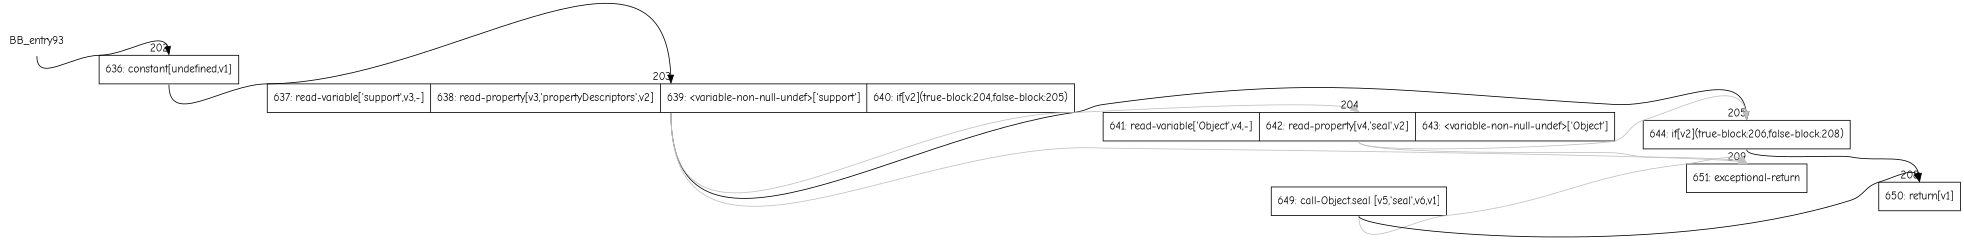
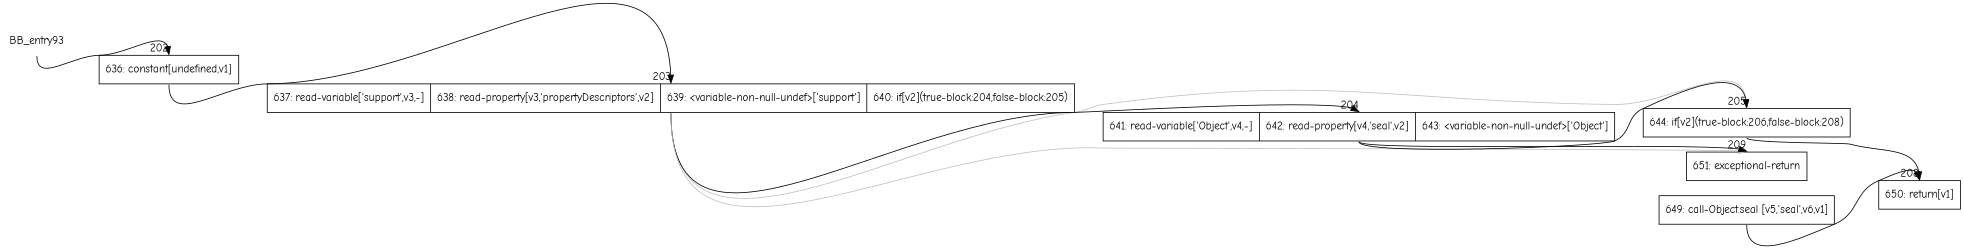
(1181, 95) -> (1181, 96)
(982, 126) -> (982, 126)
(1561, 145) -> (1618, 139)
(1549, 153) -> (1549, 147)
(1544, 196) -> none
